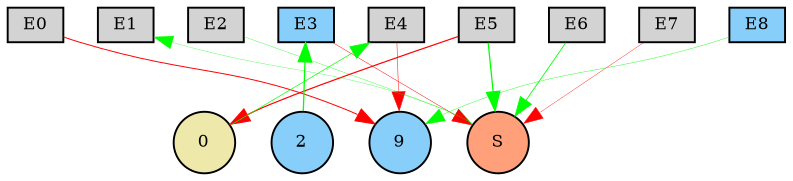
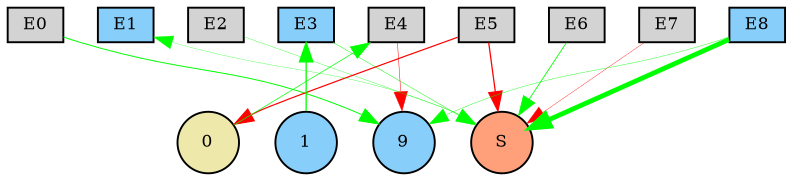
(126, 25) -> (126, 25)
(491, 67) -> (492, 67)
(212, 72) -> (214, 72)
(394, 79) -> (396, 79)
none -> (639, 80)
(302, 143) -> (306, 143)
